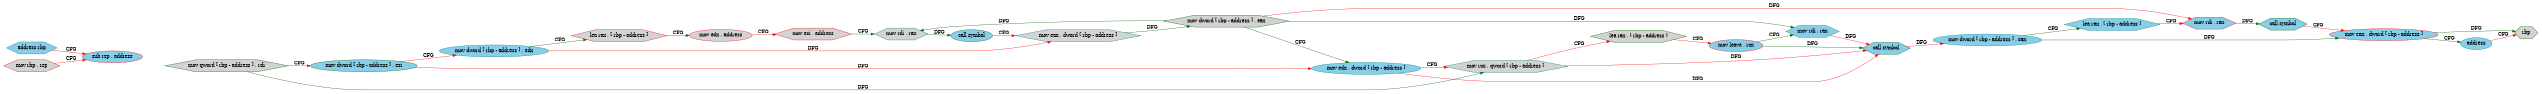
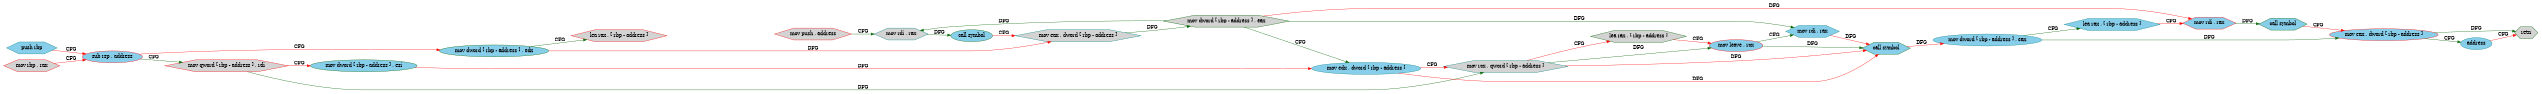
(2526, 33) -> (2526, 33)
(813, 34) -> (813, 34)
(721, 35) -> none
(32, 48) -> (32, 48)
(494, 51) -> (494, 51)
none -> (1628, 56)
(427, 59) -> (288, 50)
none -> (160, 61)
(32, 66) -> (32, 66)
(226, 66) -> (226, 66)
